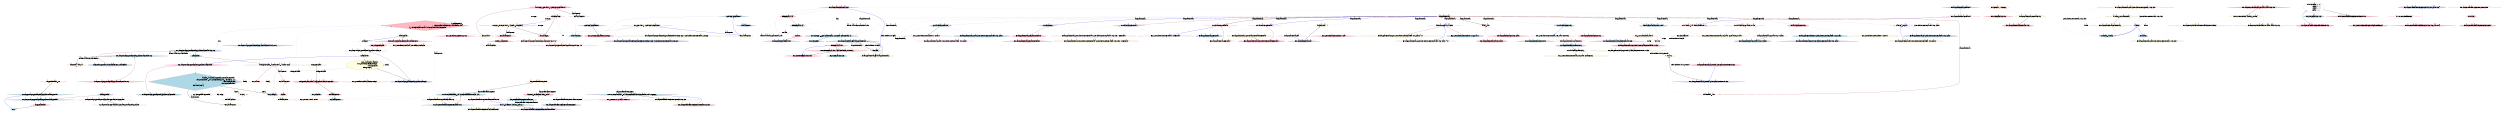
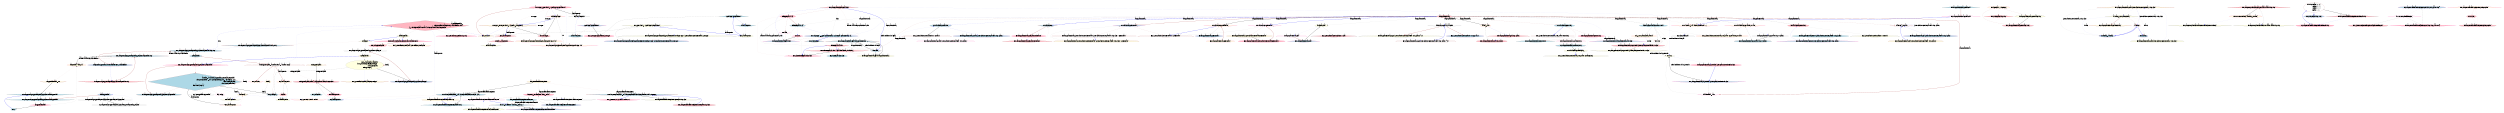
none -> (1548, 18)
(242, 95) -> (242, 95)
